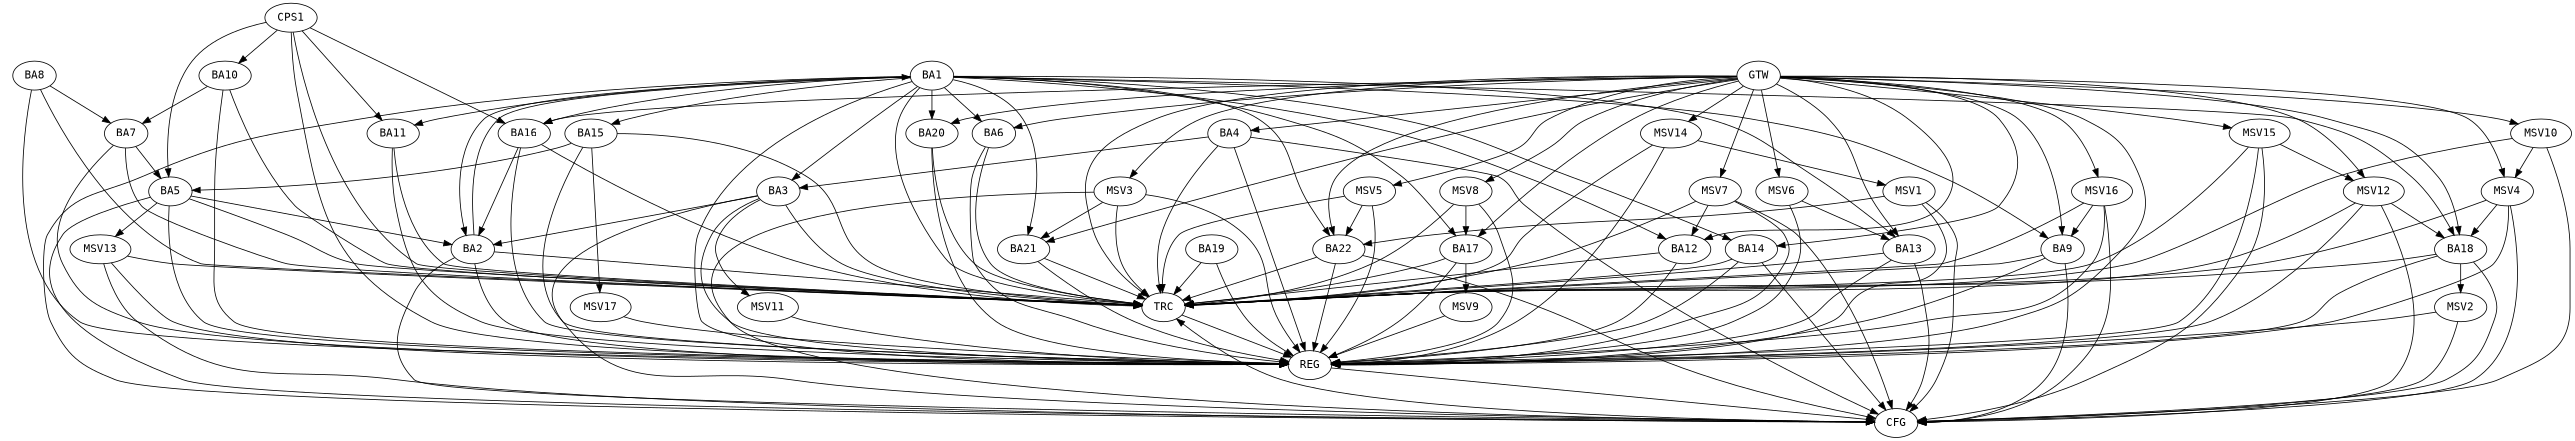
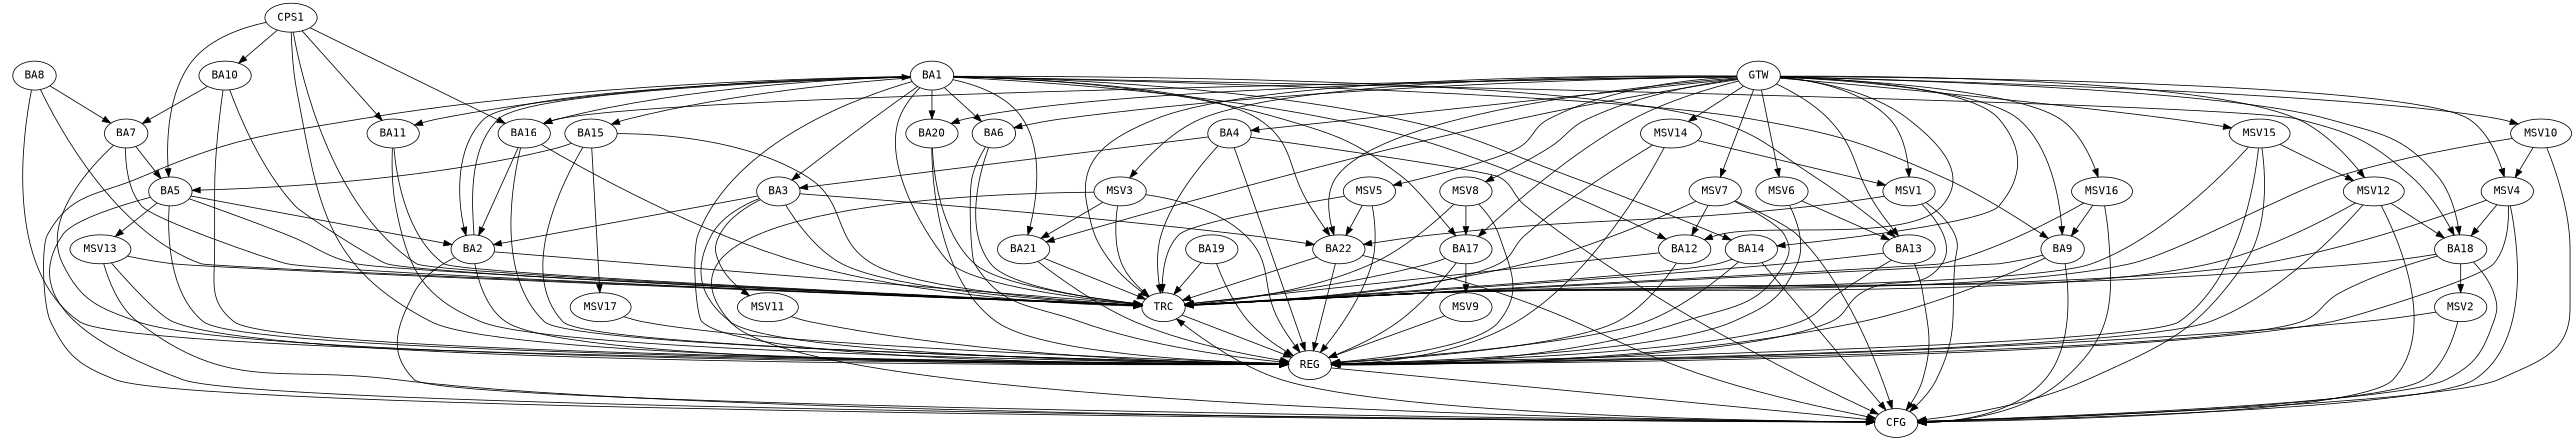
(1977, 326) -> (1871, 104)
(1816, 335) -> none
(1071, 401) -> (1053, 215)
